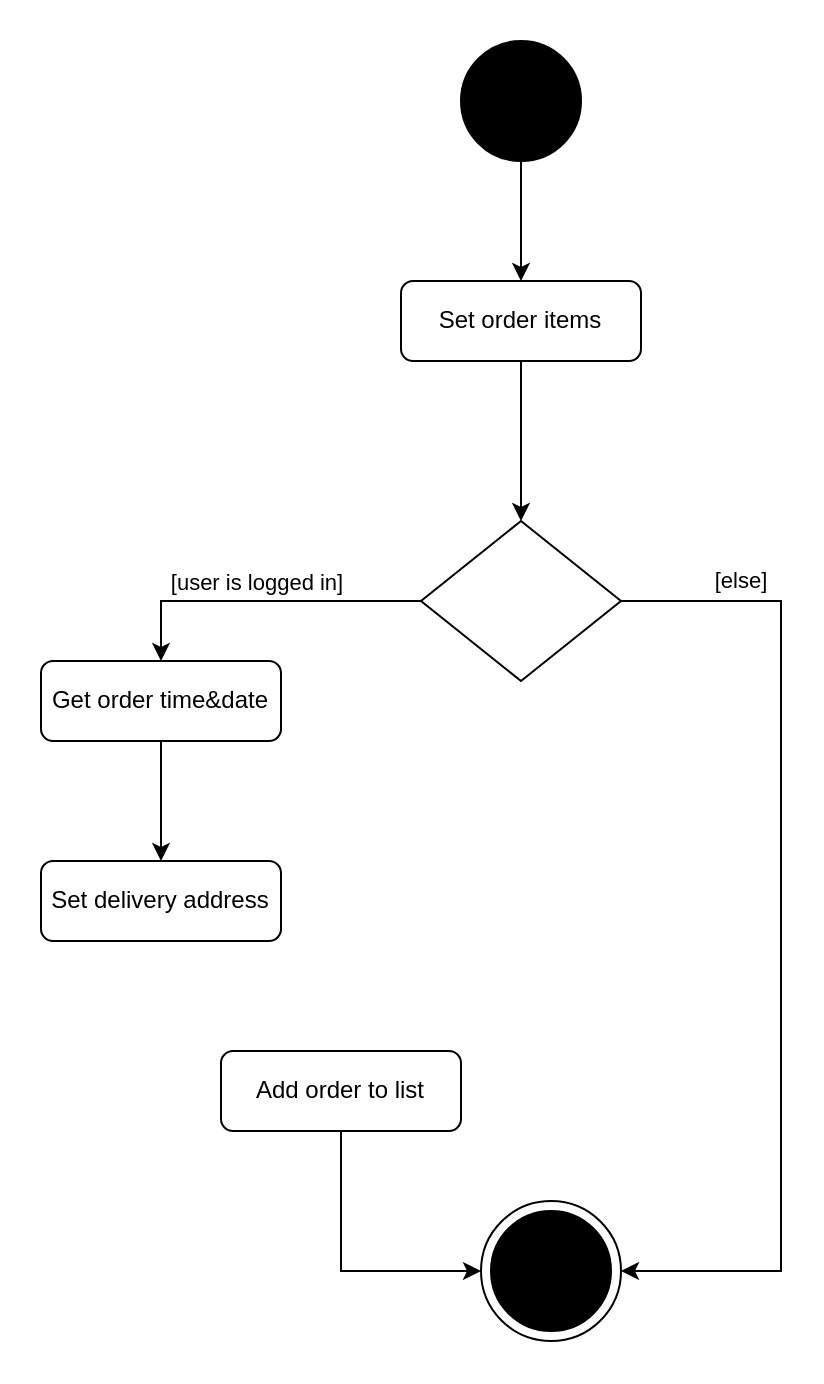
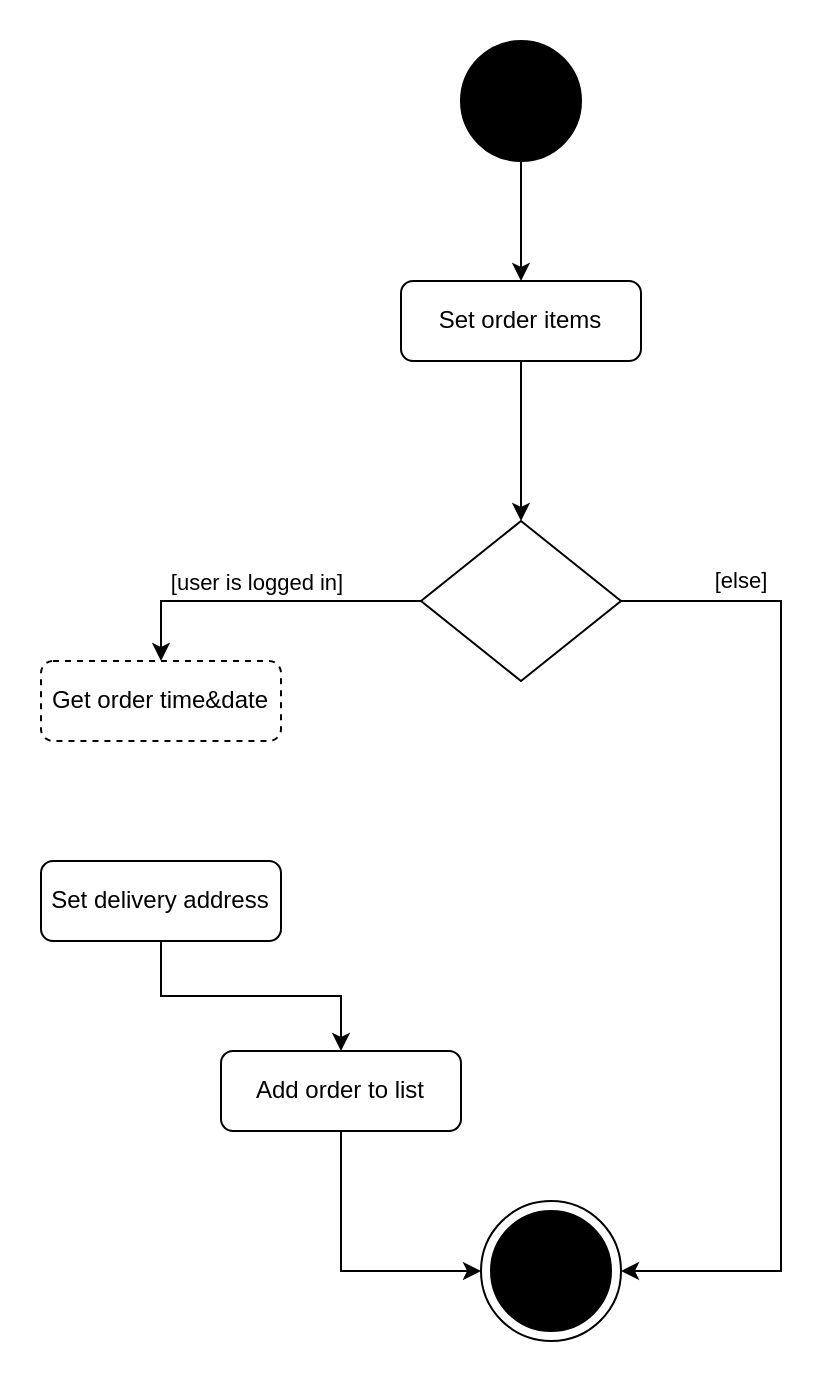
(161, 701) -> (161, 701)
(161, 794) -> none
none -> (244, 996)
